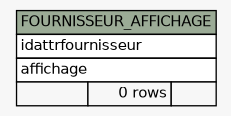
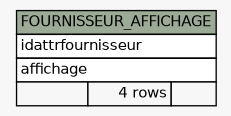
(143, 93) -> (143, 93)
